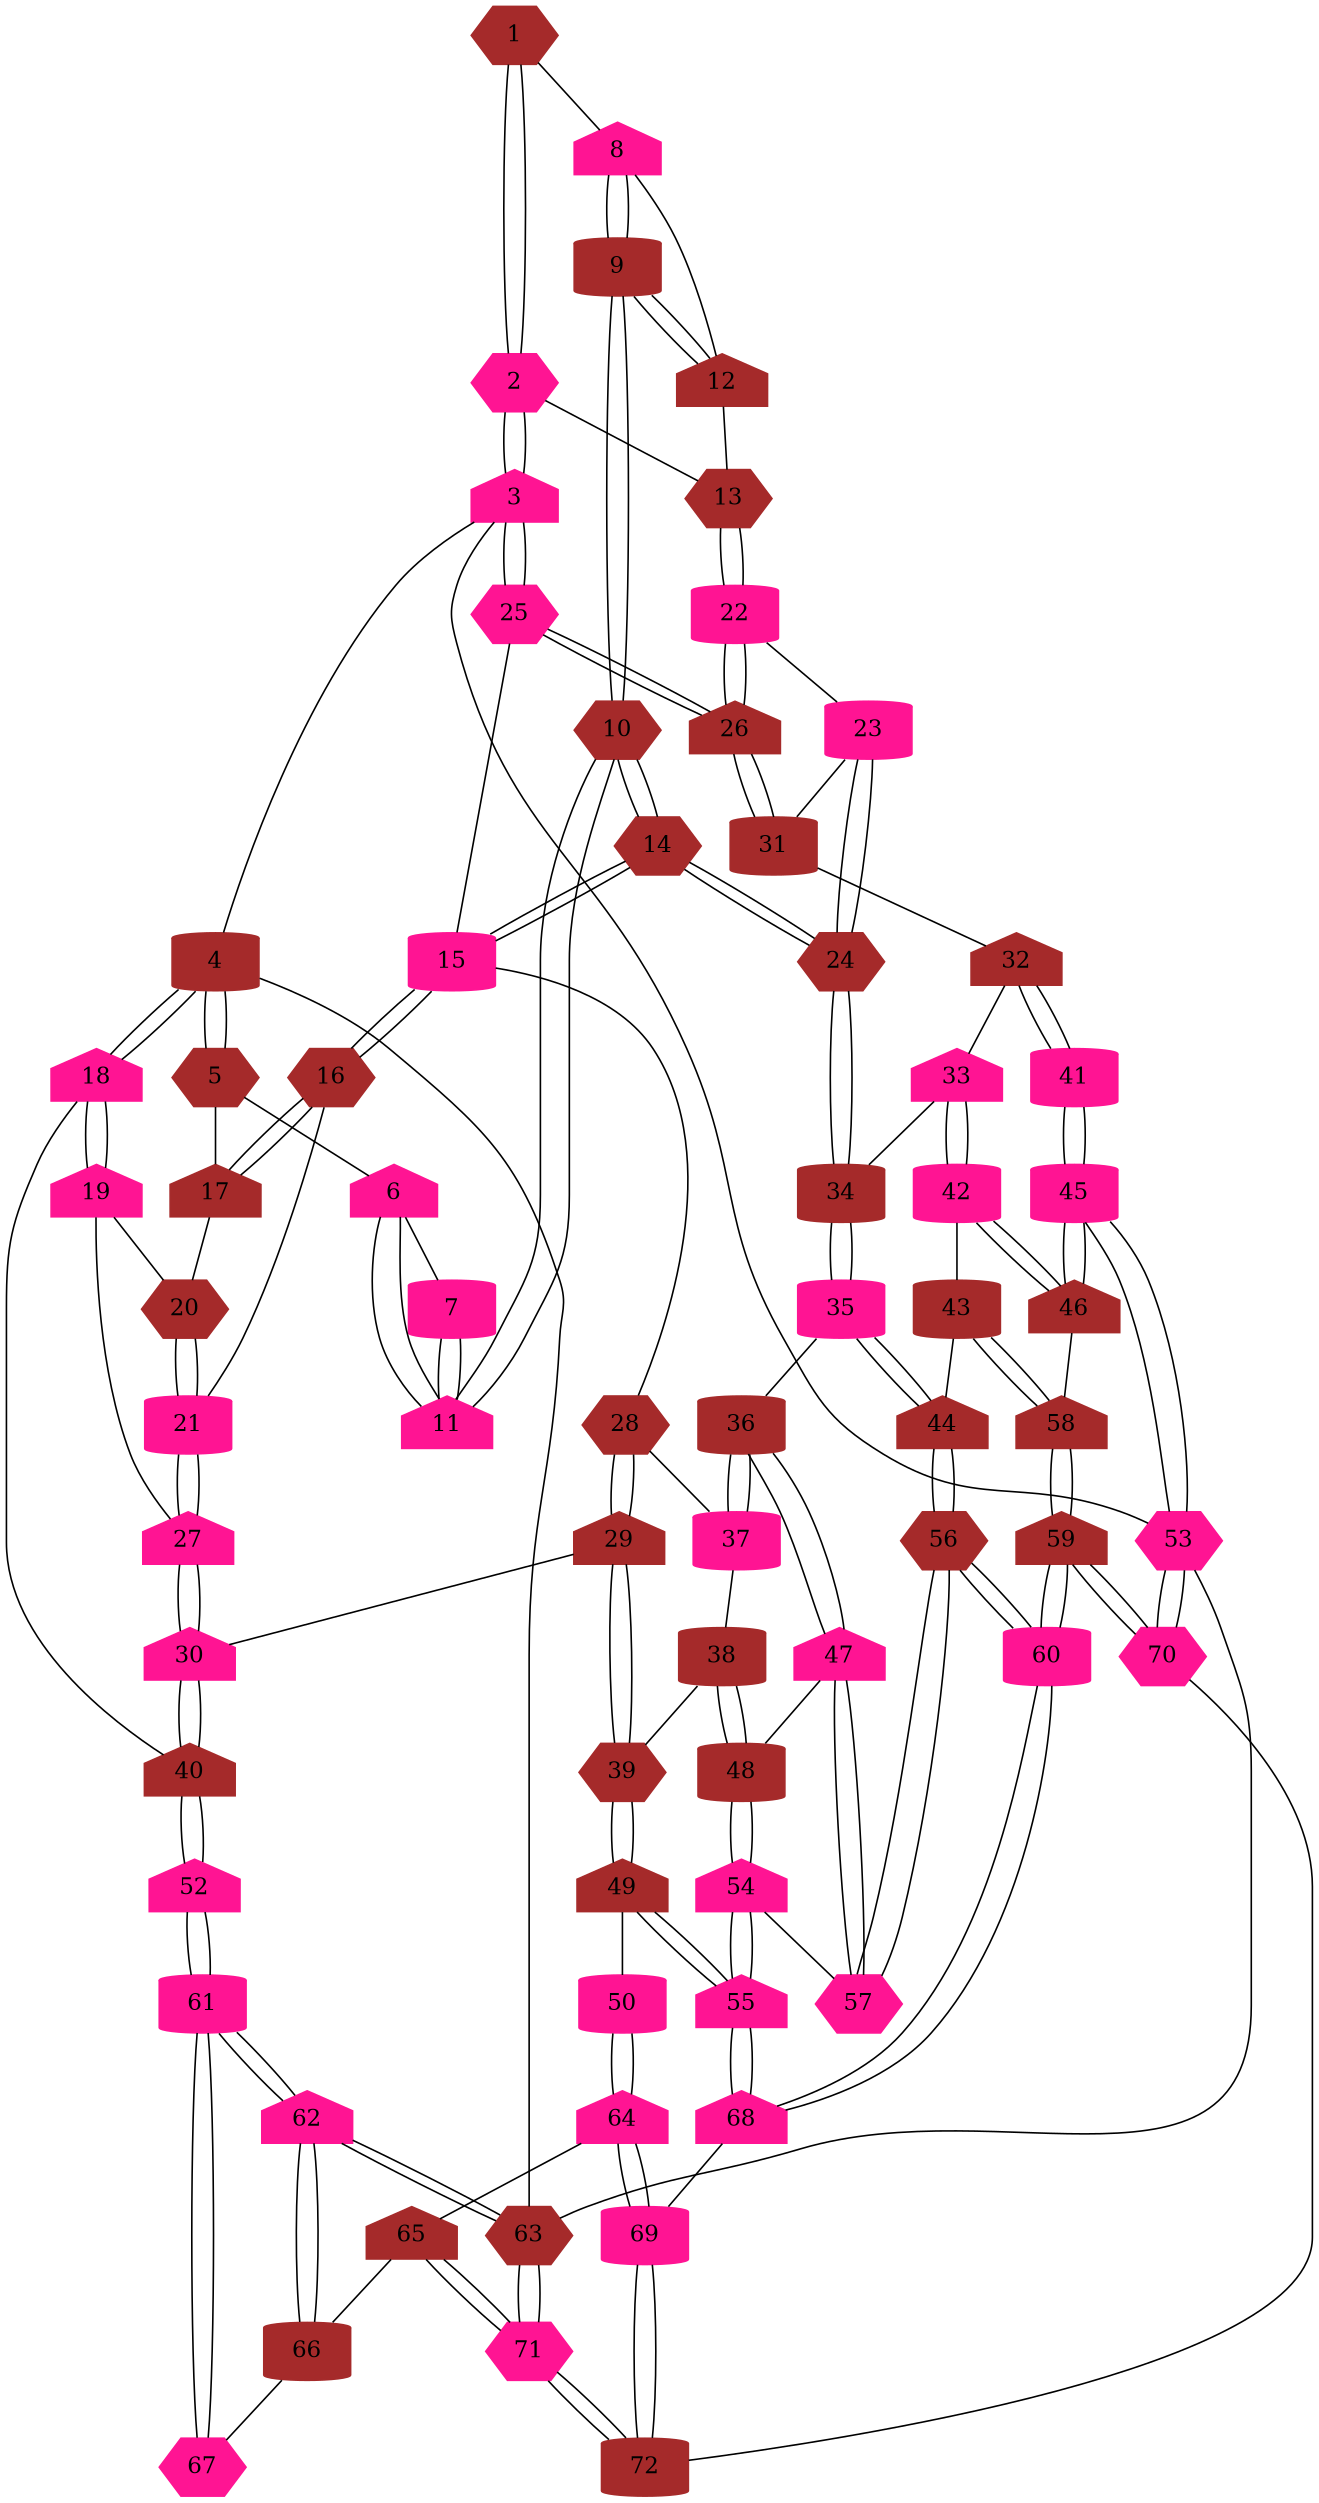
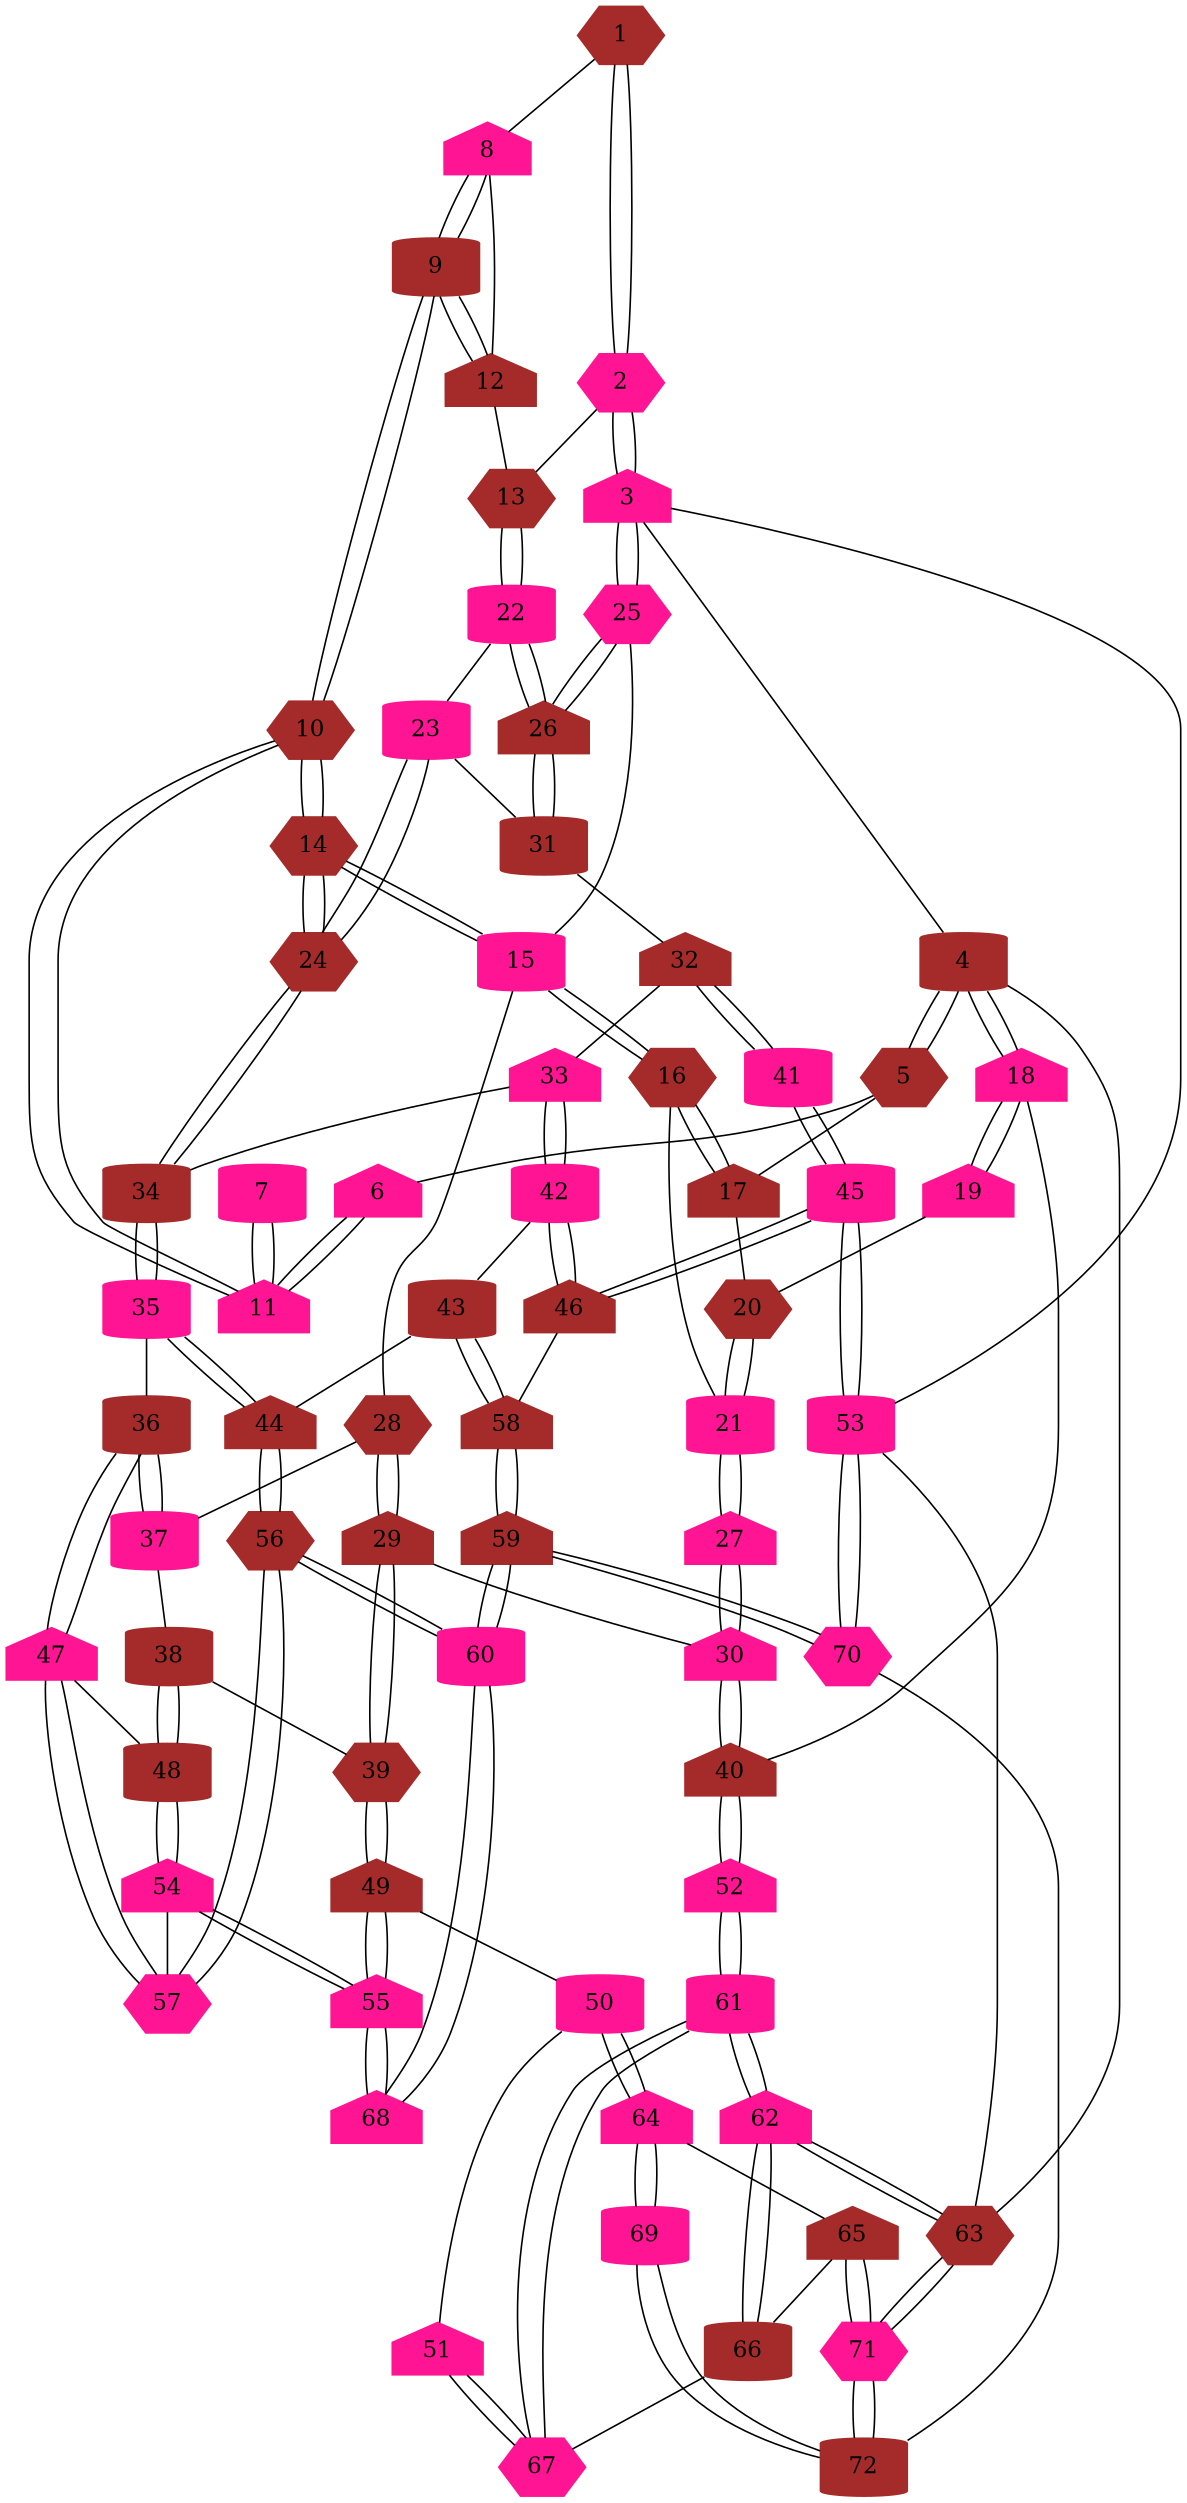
(422, 1249) -> none
(109, 1375) -> none
(1179, 1541) -> (851, 1425)
(706, 2163) -> none
none -> (438, 2351)
